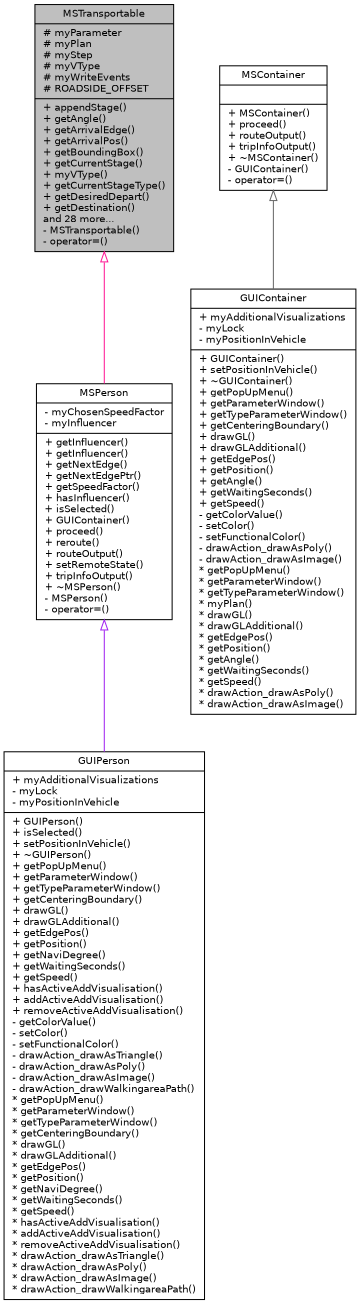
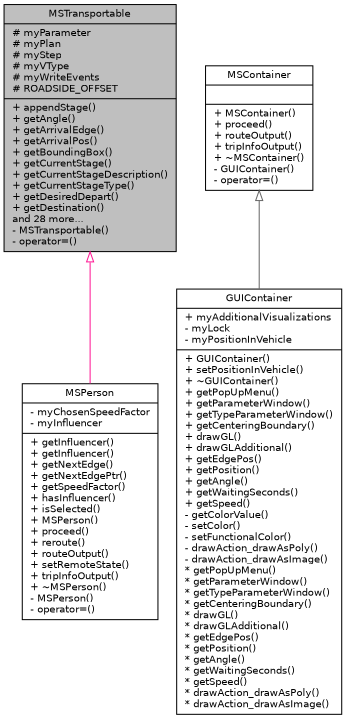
(75, 175) -> (90, 175)
(88, 520) -> (64, 520)
(226, 604) -> (249, 604)
(104, 1026) -> none
